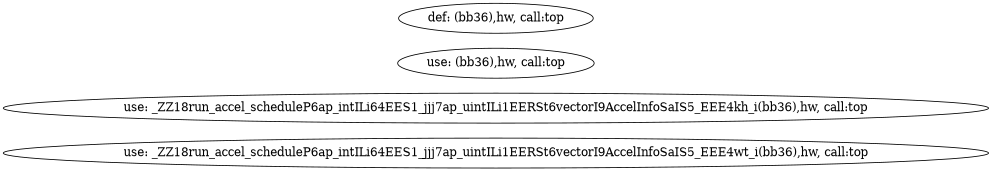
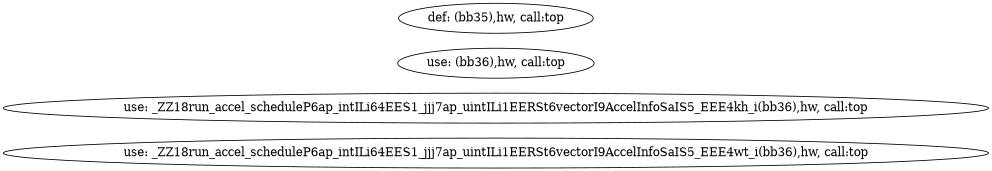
(496, 18) -> (496, 18)
